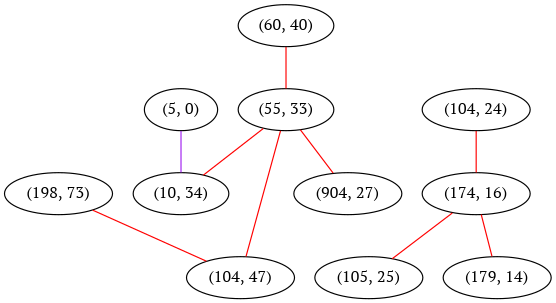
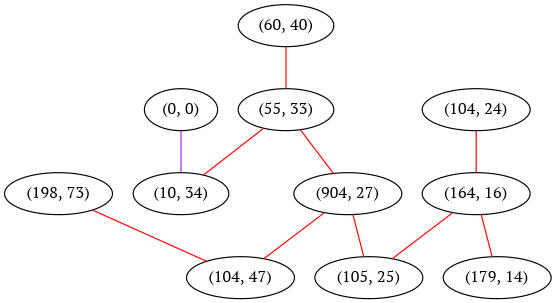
(181, 110) -> (181, 110)
(263, 194) -> (294, 236)
(476, 194) -> (476, 194)
none -> (358, 235)
